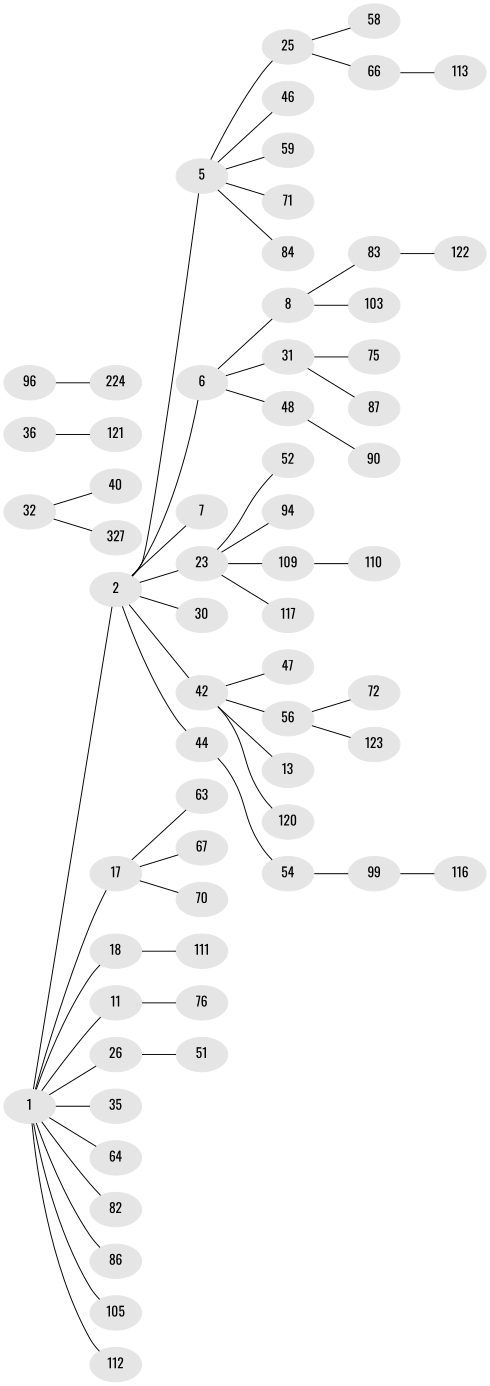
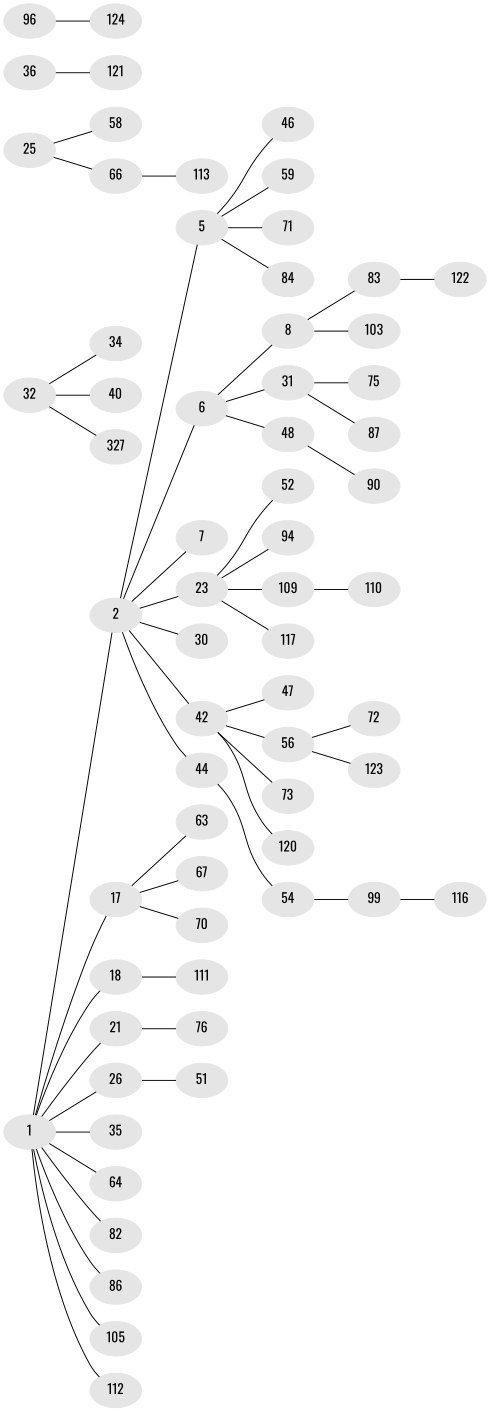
(239, 108) -> none
none -> (116, 344)
(116, 383) -> (116, 21)
(288, 770) -> (288, 796)
(116, 1003) -> (116, 1029)
